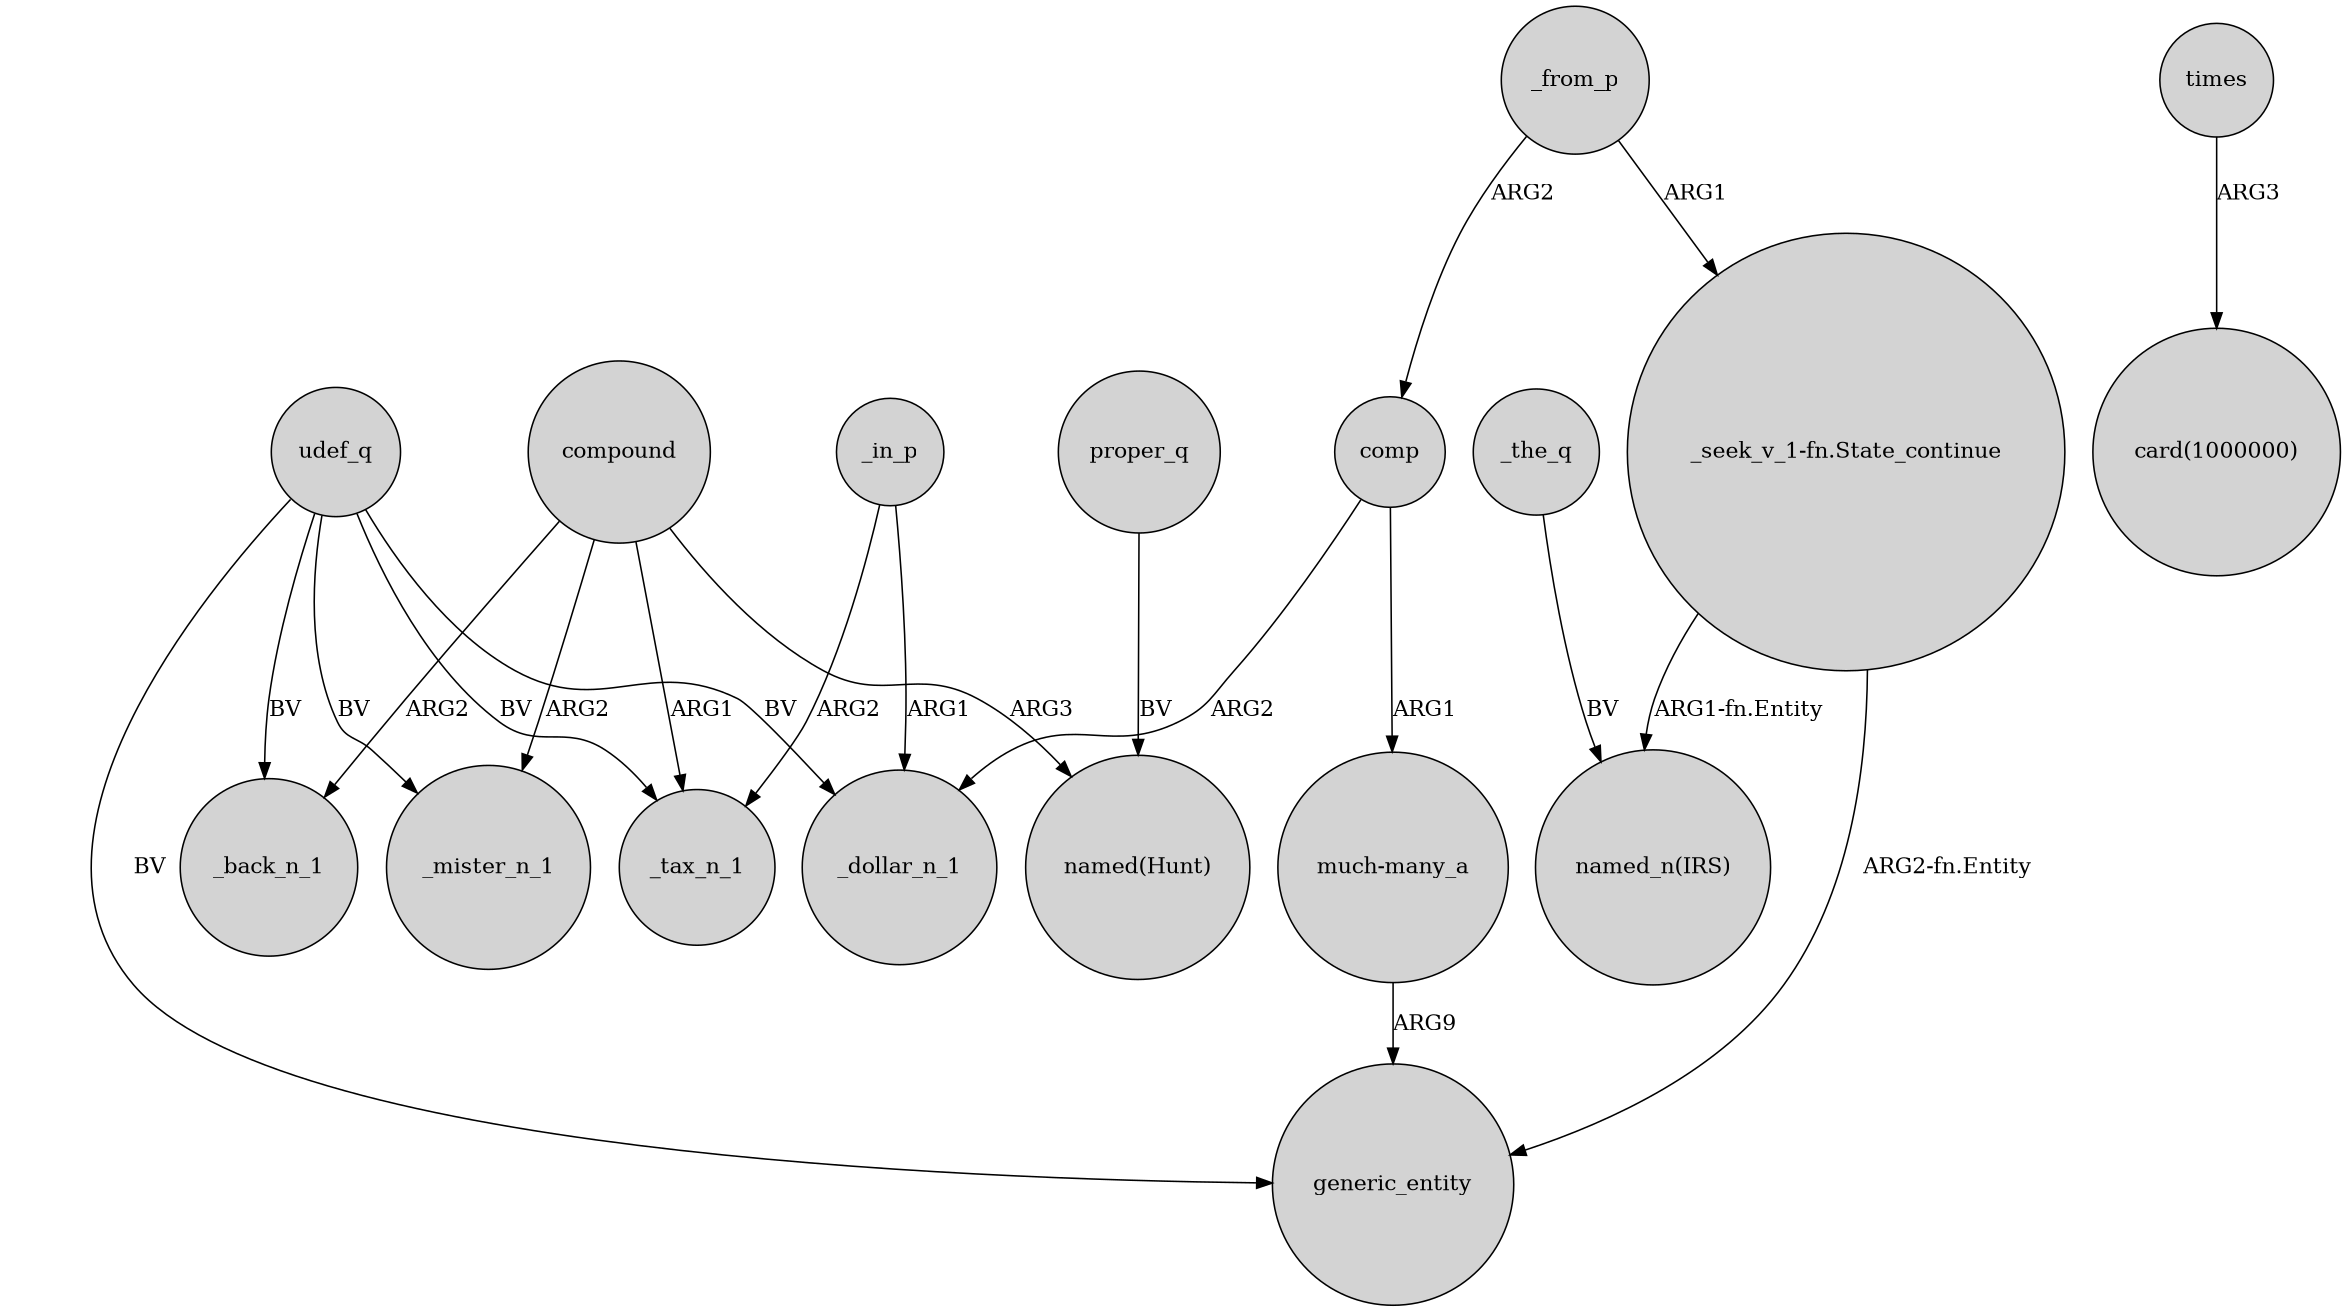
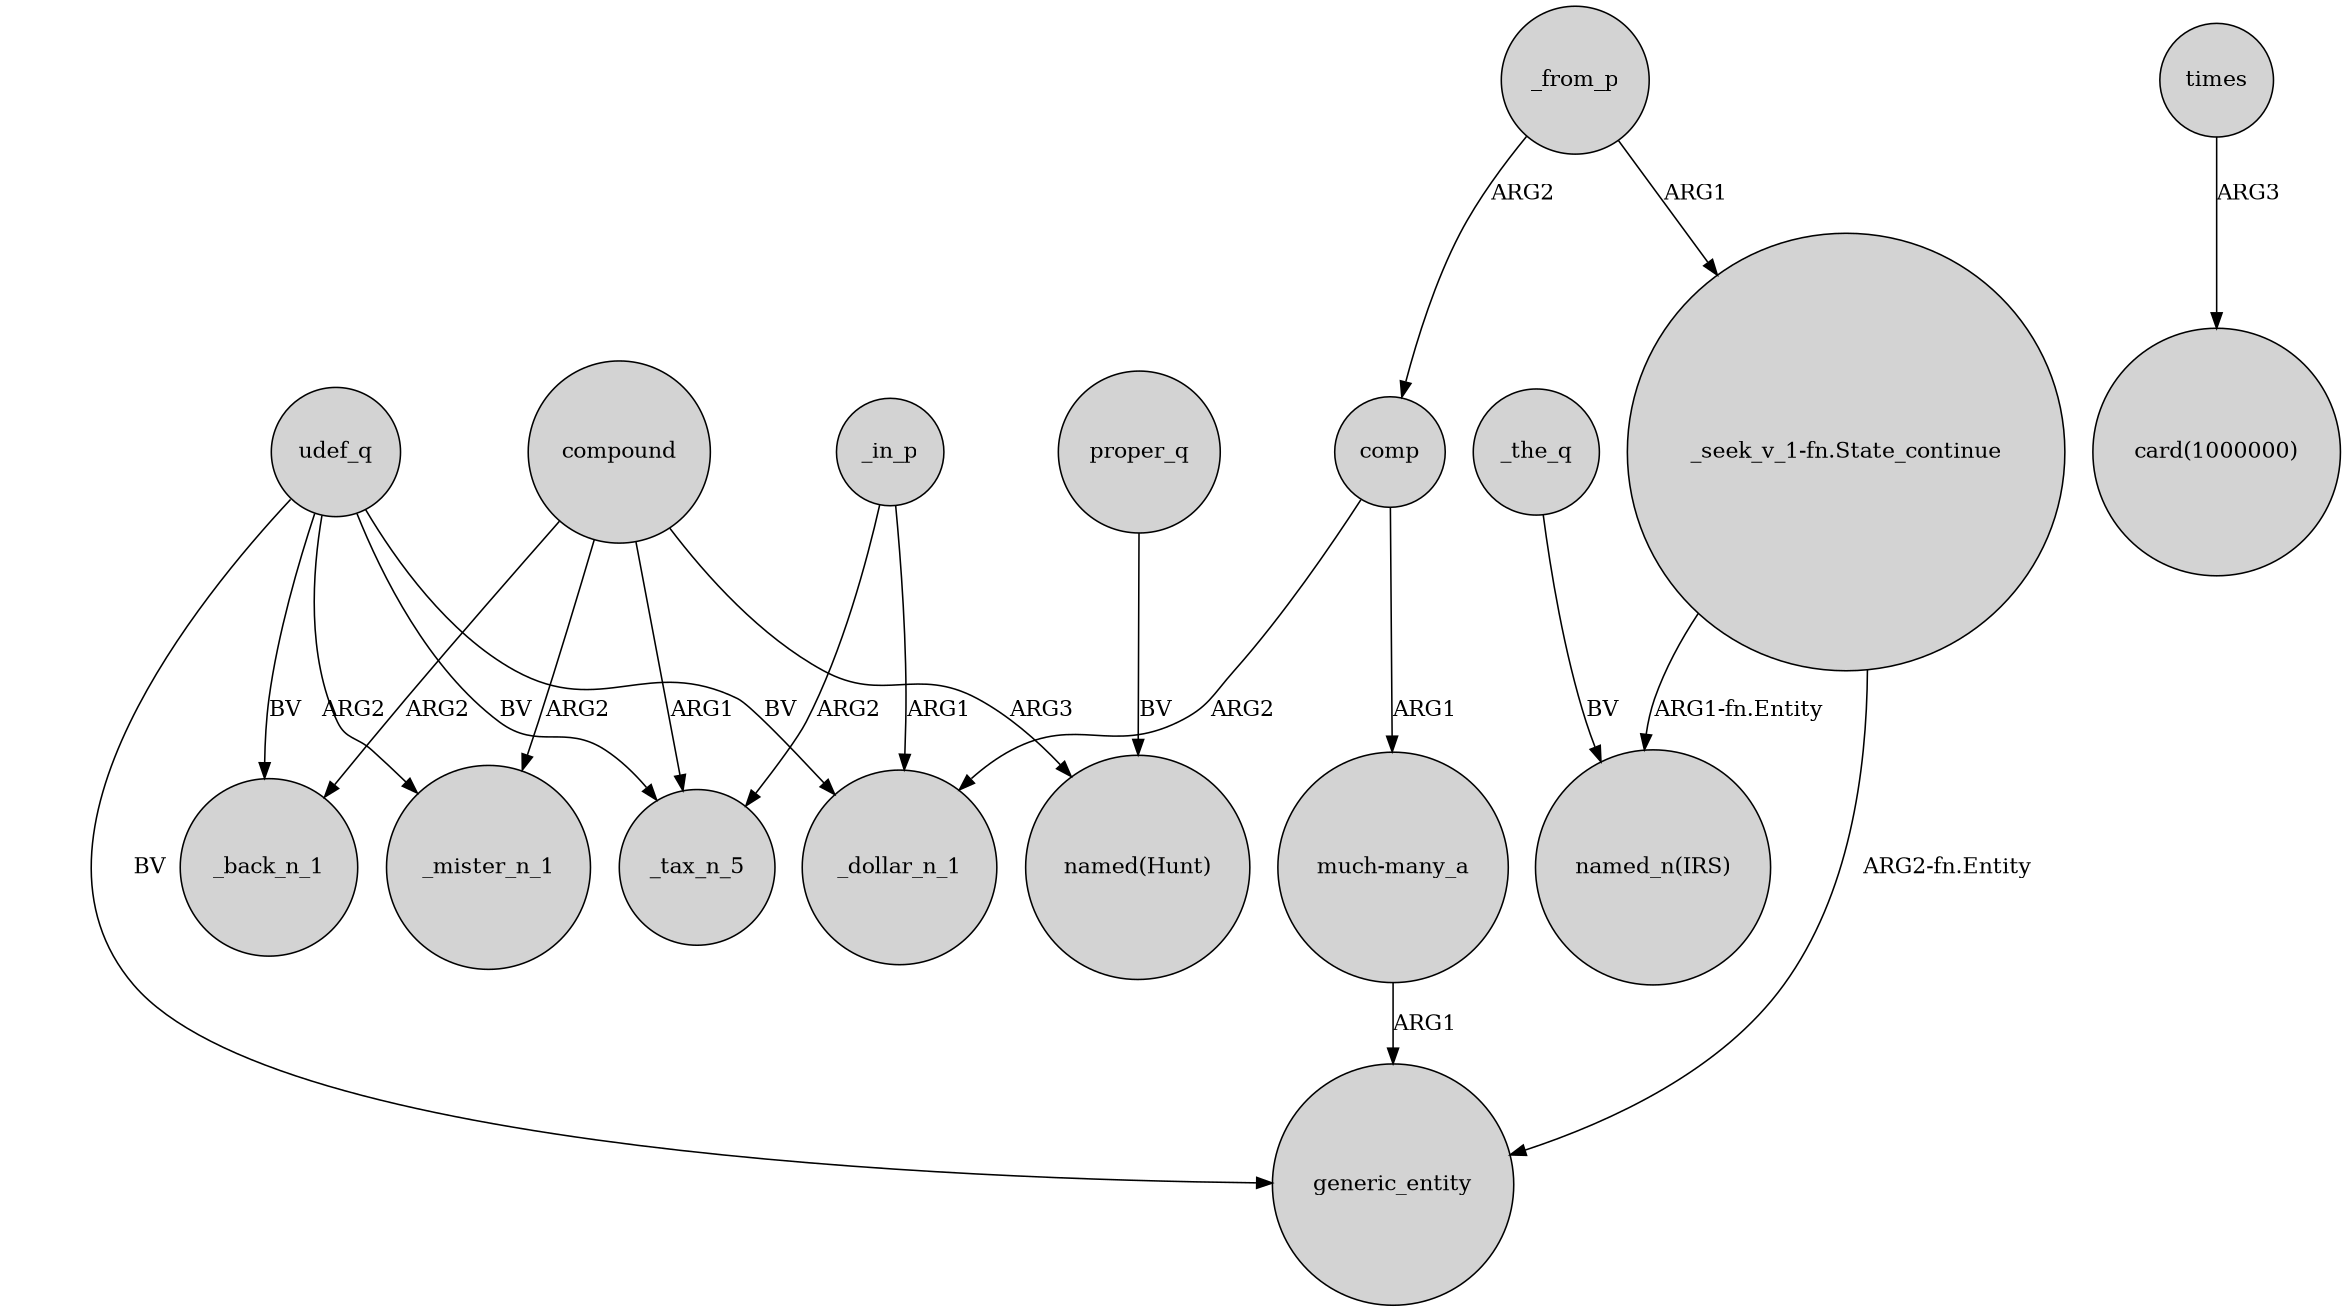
(354, 710) -> (354, 710)
(697, 867) -> (697, 867)
(1425, 1024) -> (1425, 1024)
